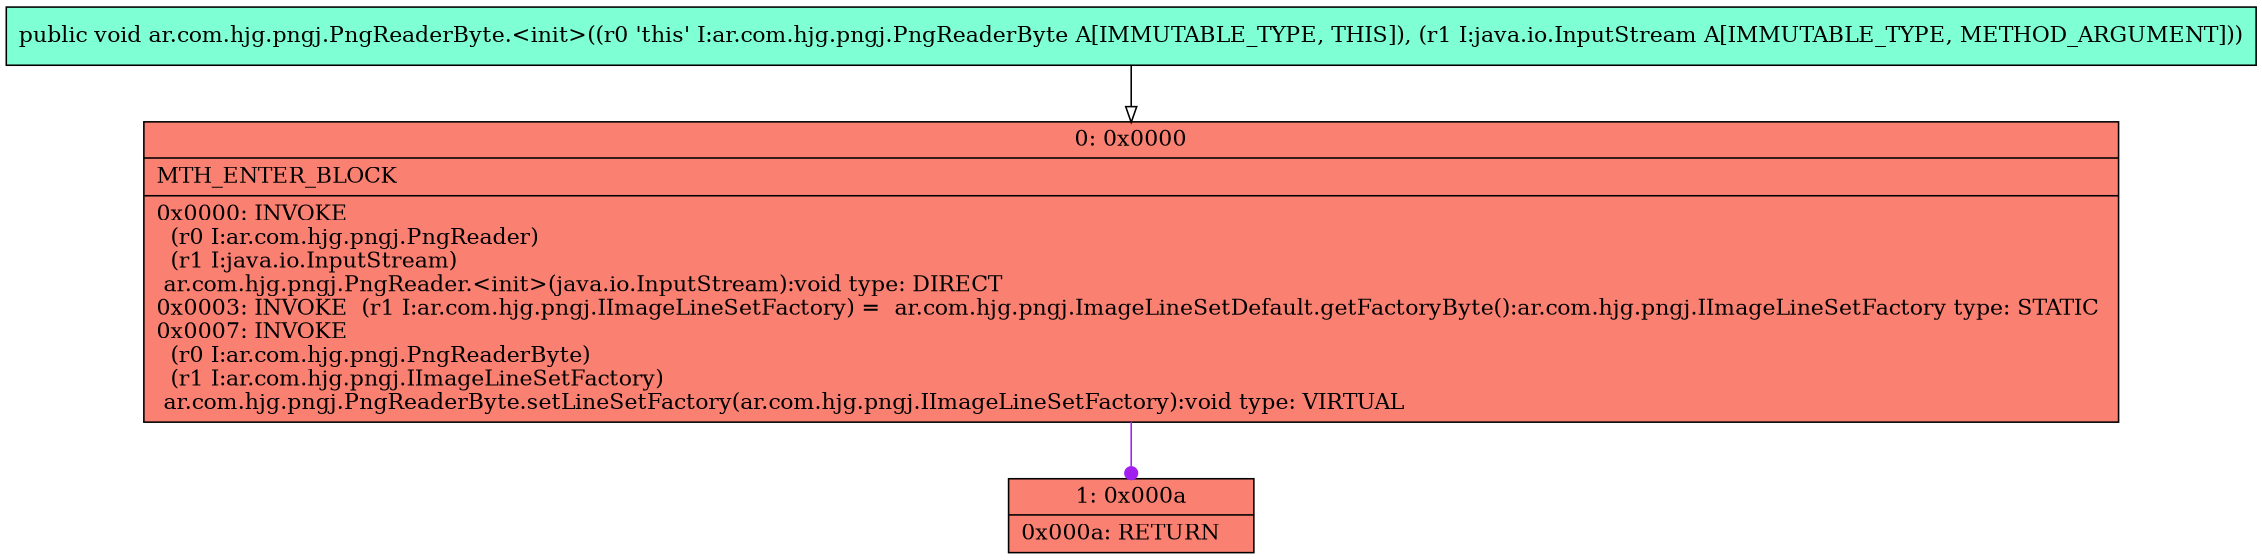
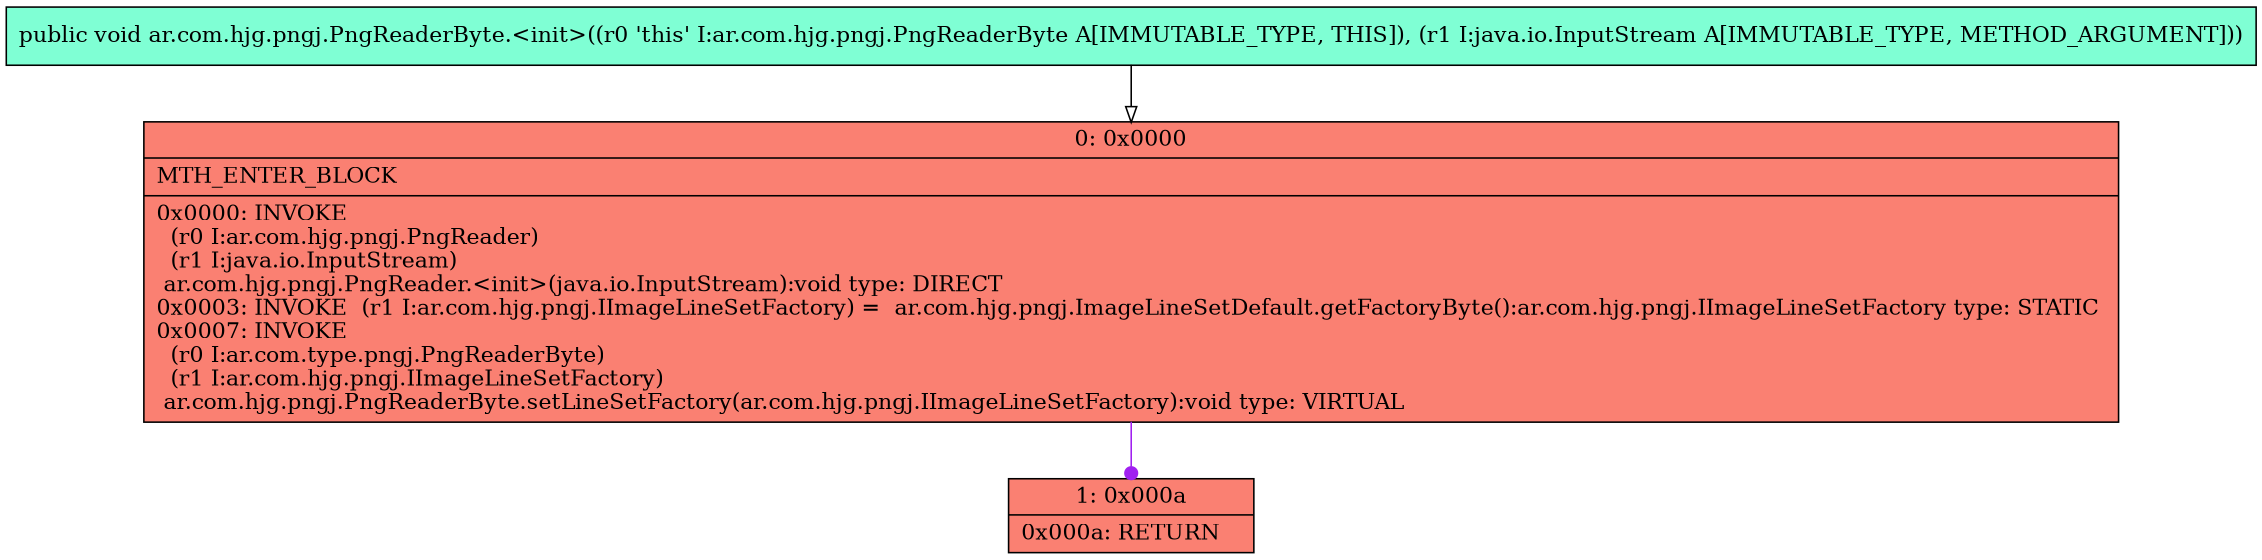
(374, 355) -> (381, 355)
